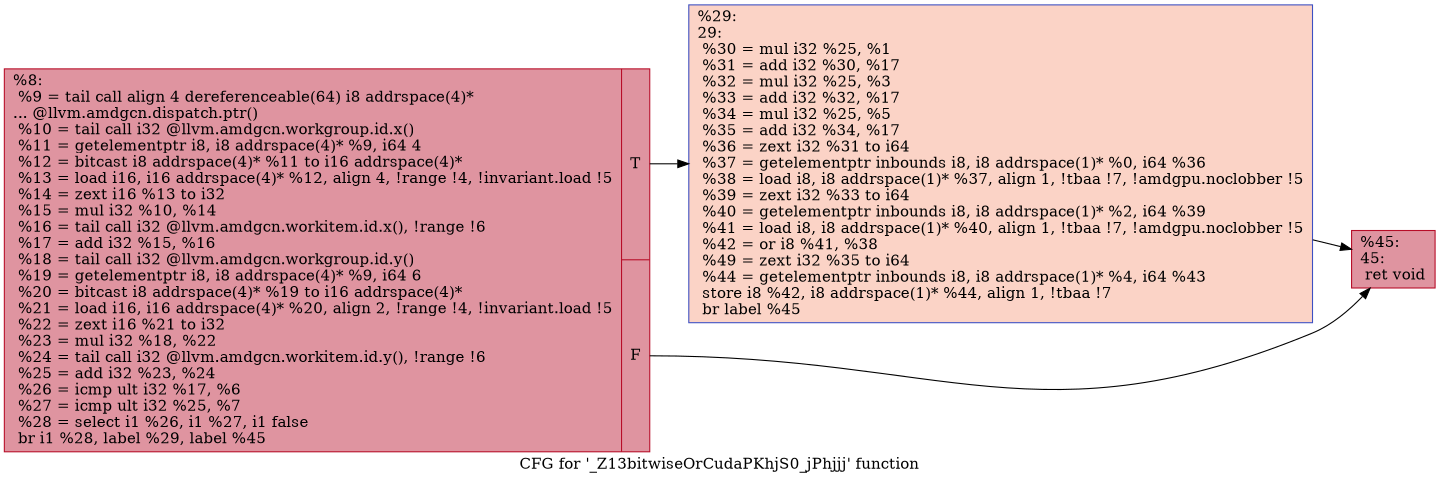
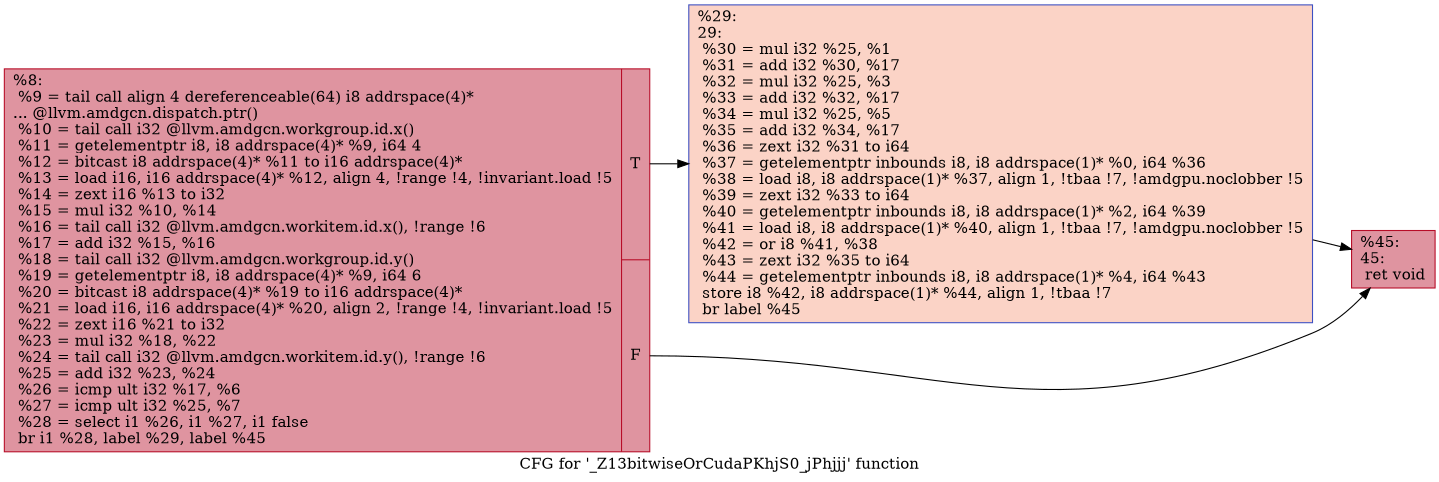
(804, 261) -> (804, 261)
